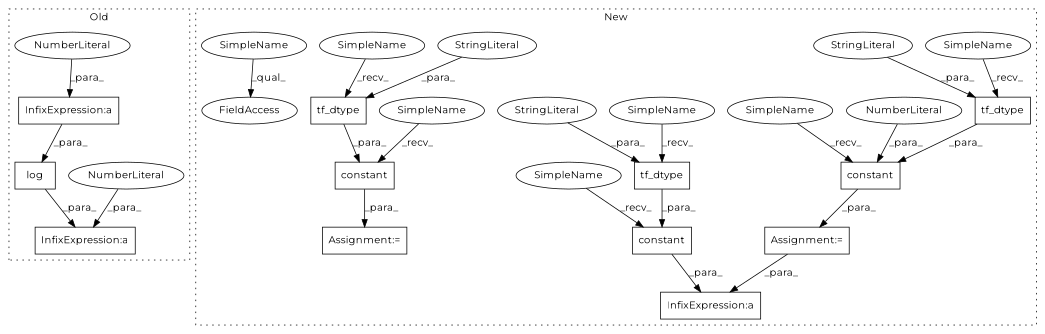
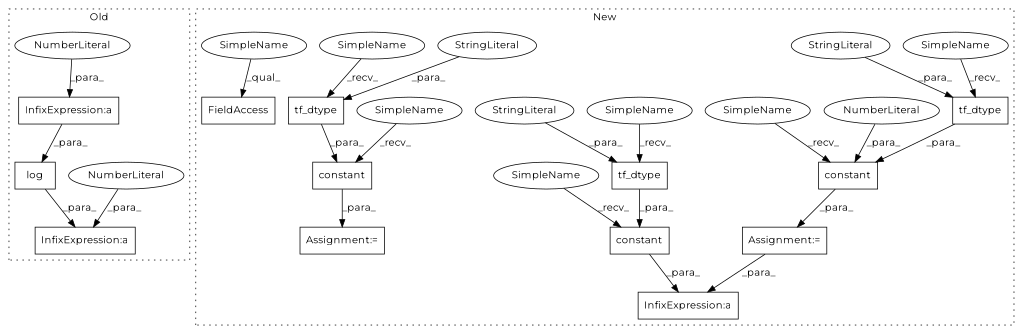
(250, 111) -> (238, 111)
